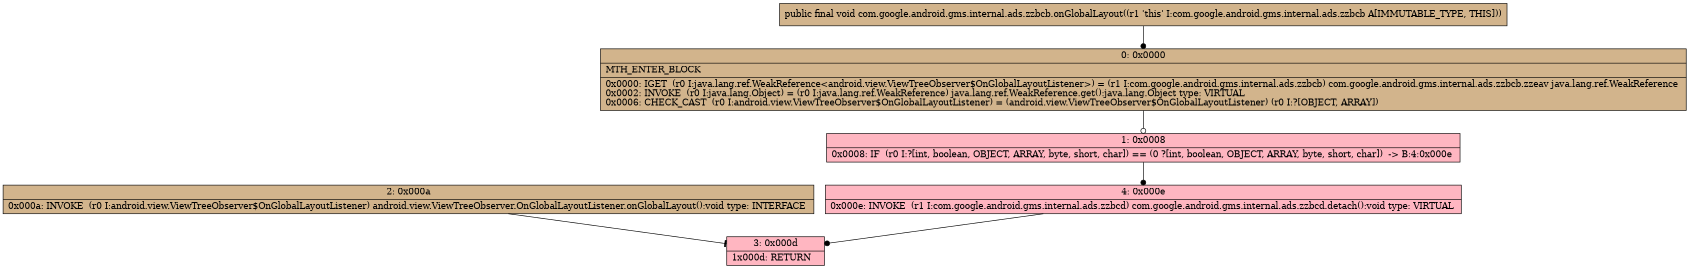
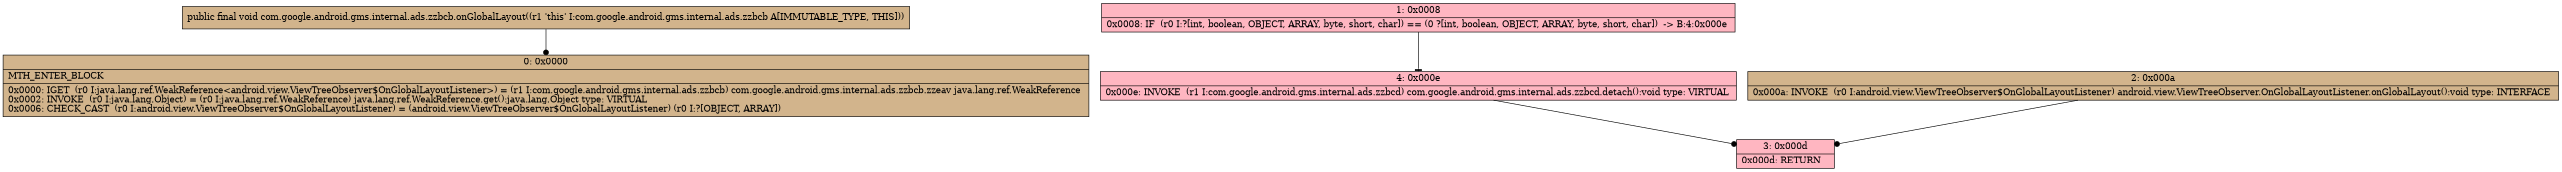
(1143, 119) -> none
(1143, 171) -> (1418, 50)
(616, 229) -> (1959, 122)
(776, 258) -> (1785, 161)
